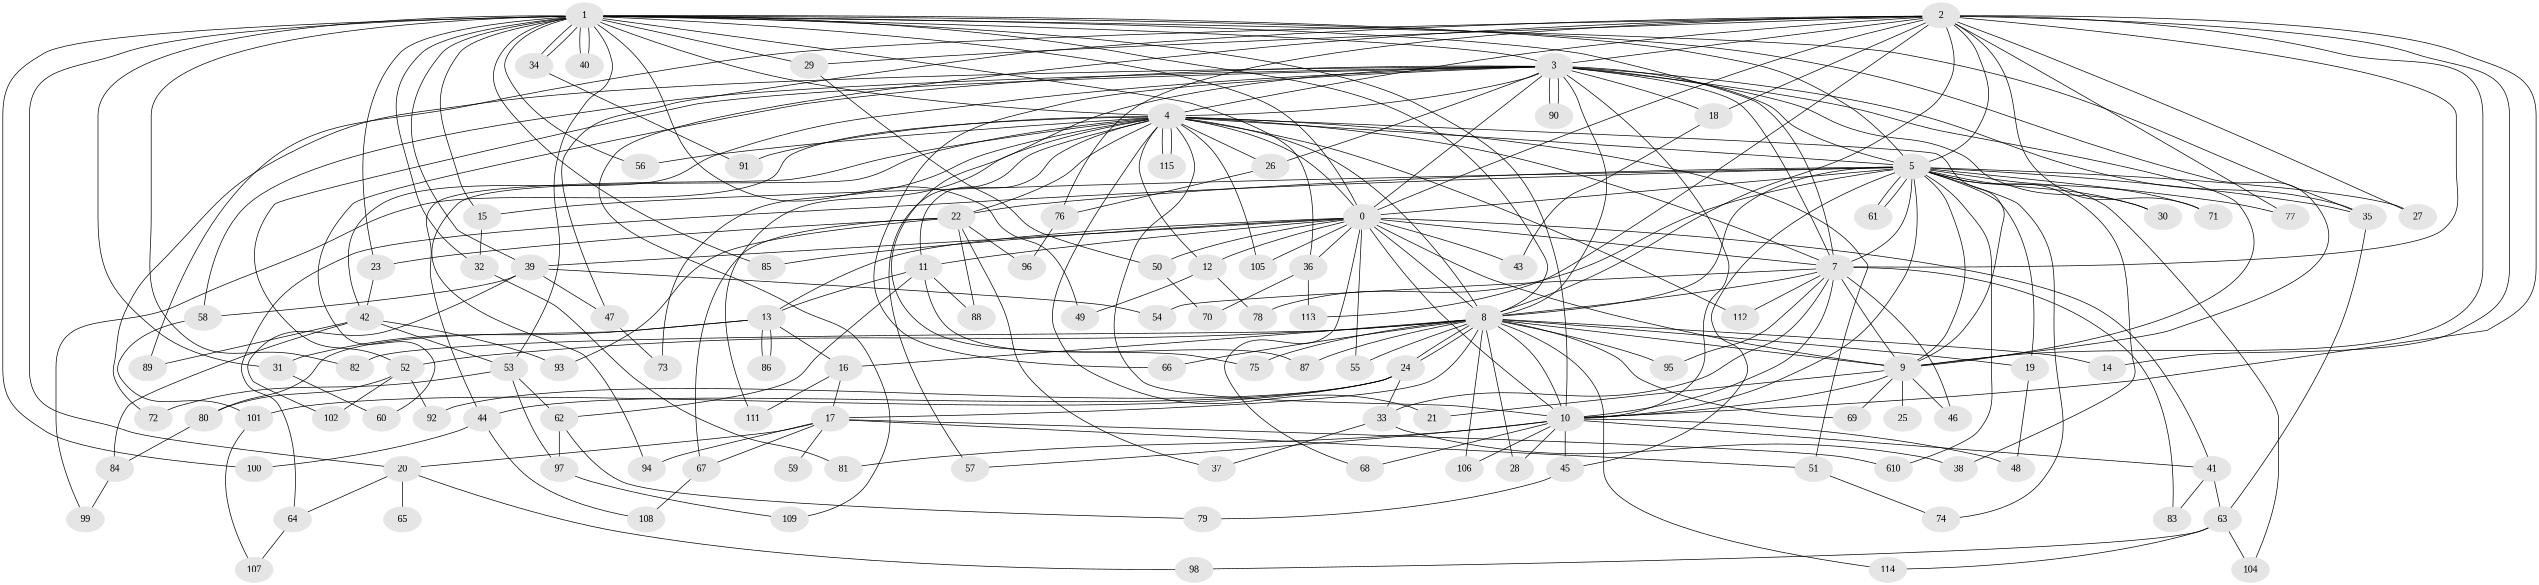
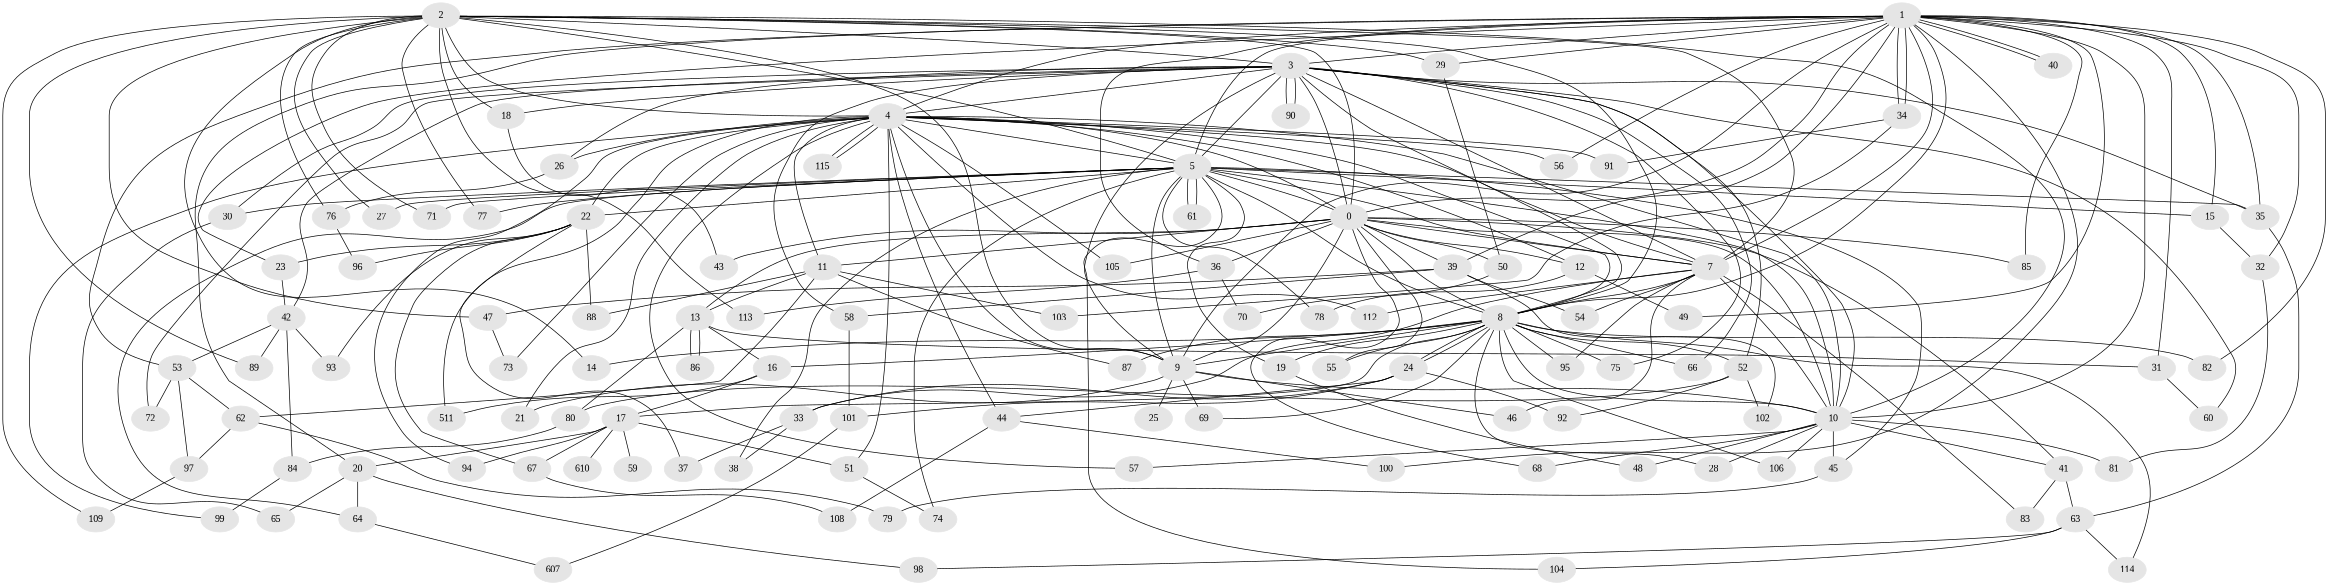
none -> (1059, 318)
(1867, 318) -> none
(1991, 330) -> none
none -> (83, 407)
(753, 419) -> (447, 419)
(254, 570) -> (553, 570)
